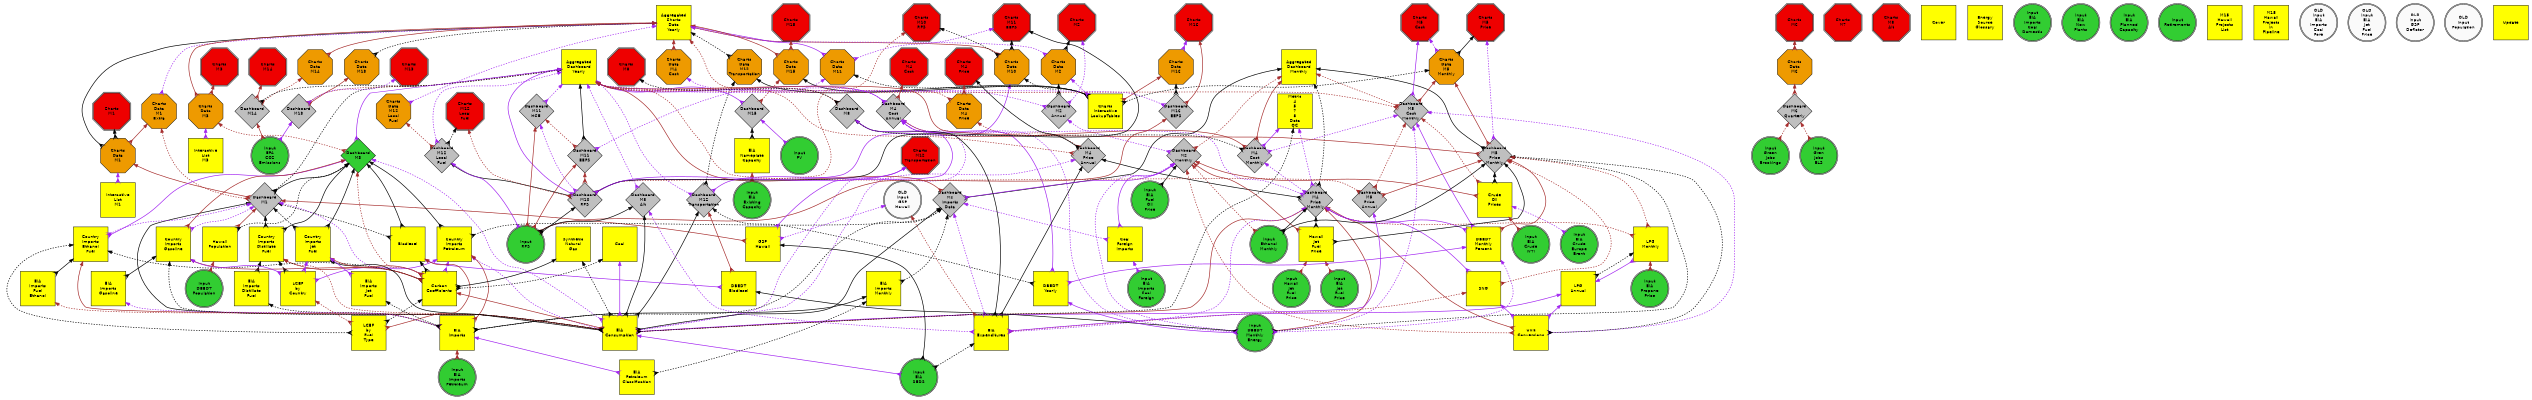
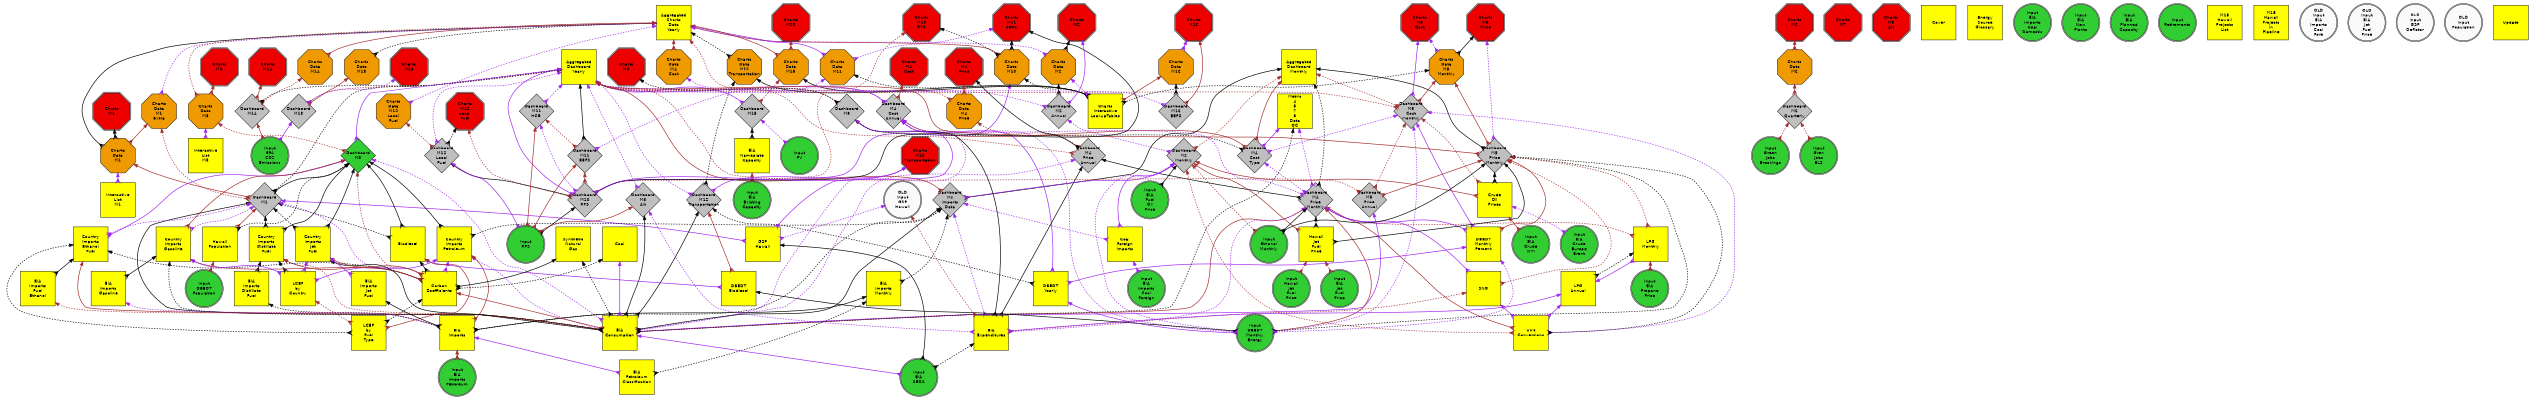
(400, 30) -> (400, 30)
(1084, 74) -> (1084, 74)
(774, 131) -> (774, 131)
(1255, 156) -> (1255, 156)
(863, 185) -> none
(514, 214) -> (514, 214)
(586, 221) -> (582, 221)
(415, 316) -> (415, 316)
